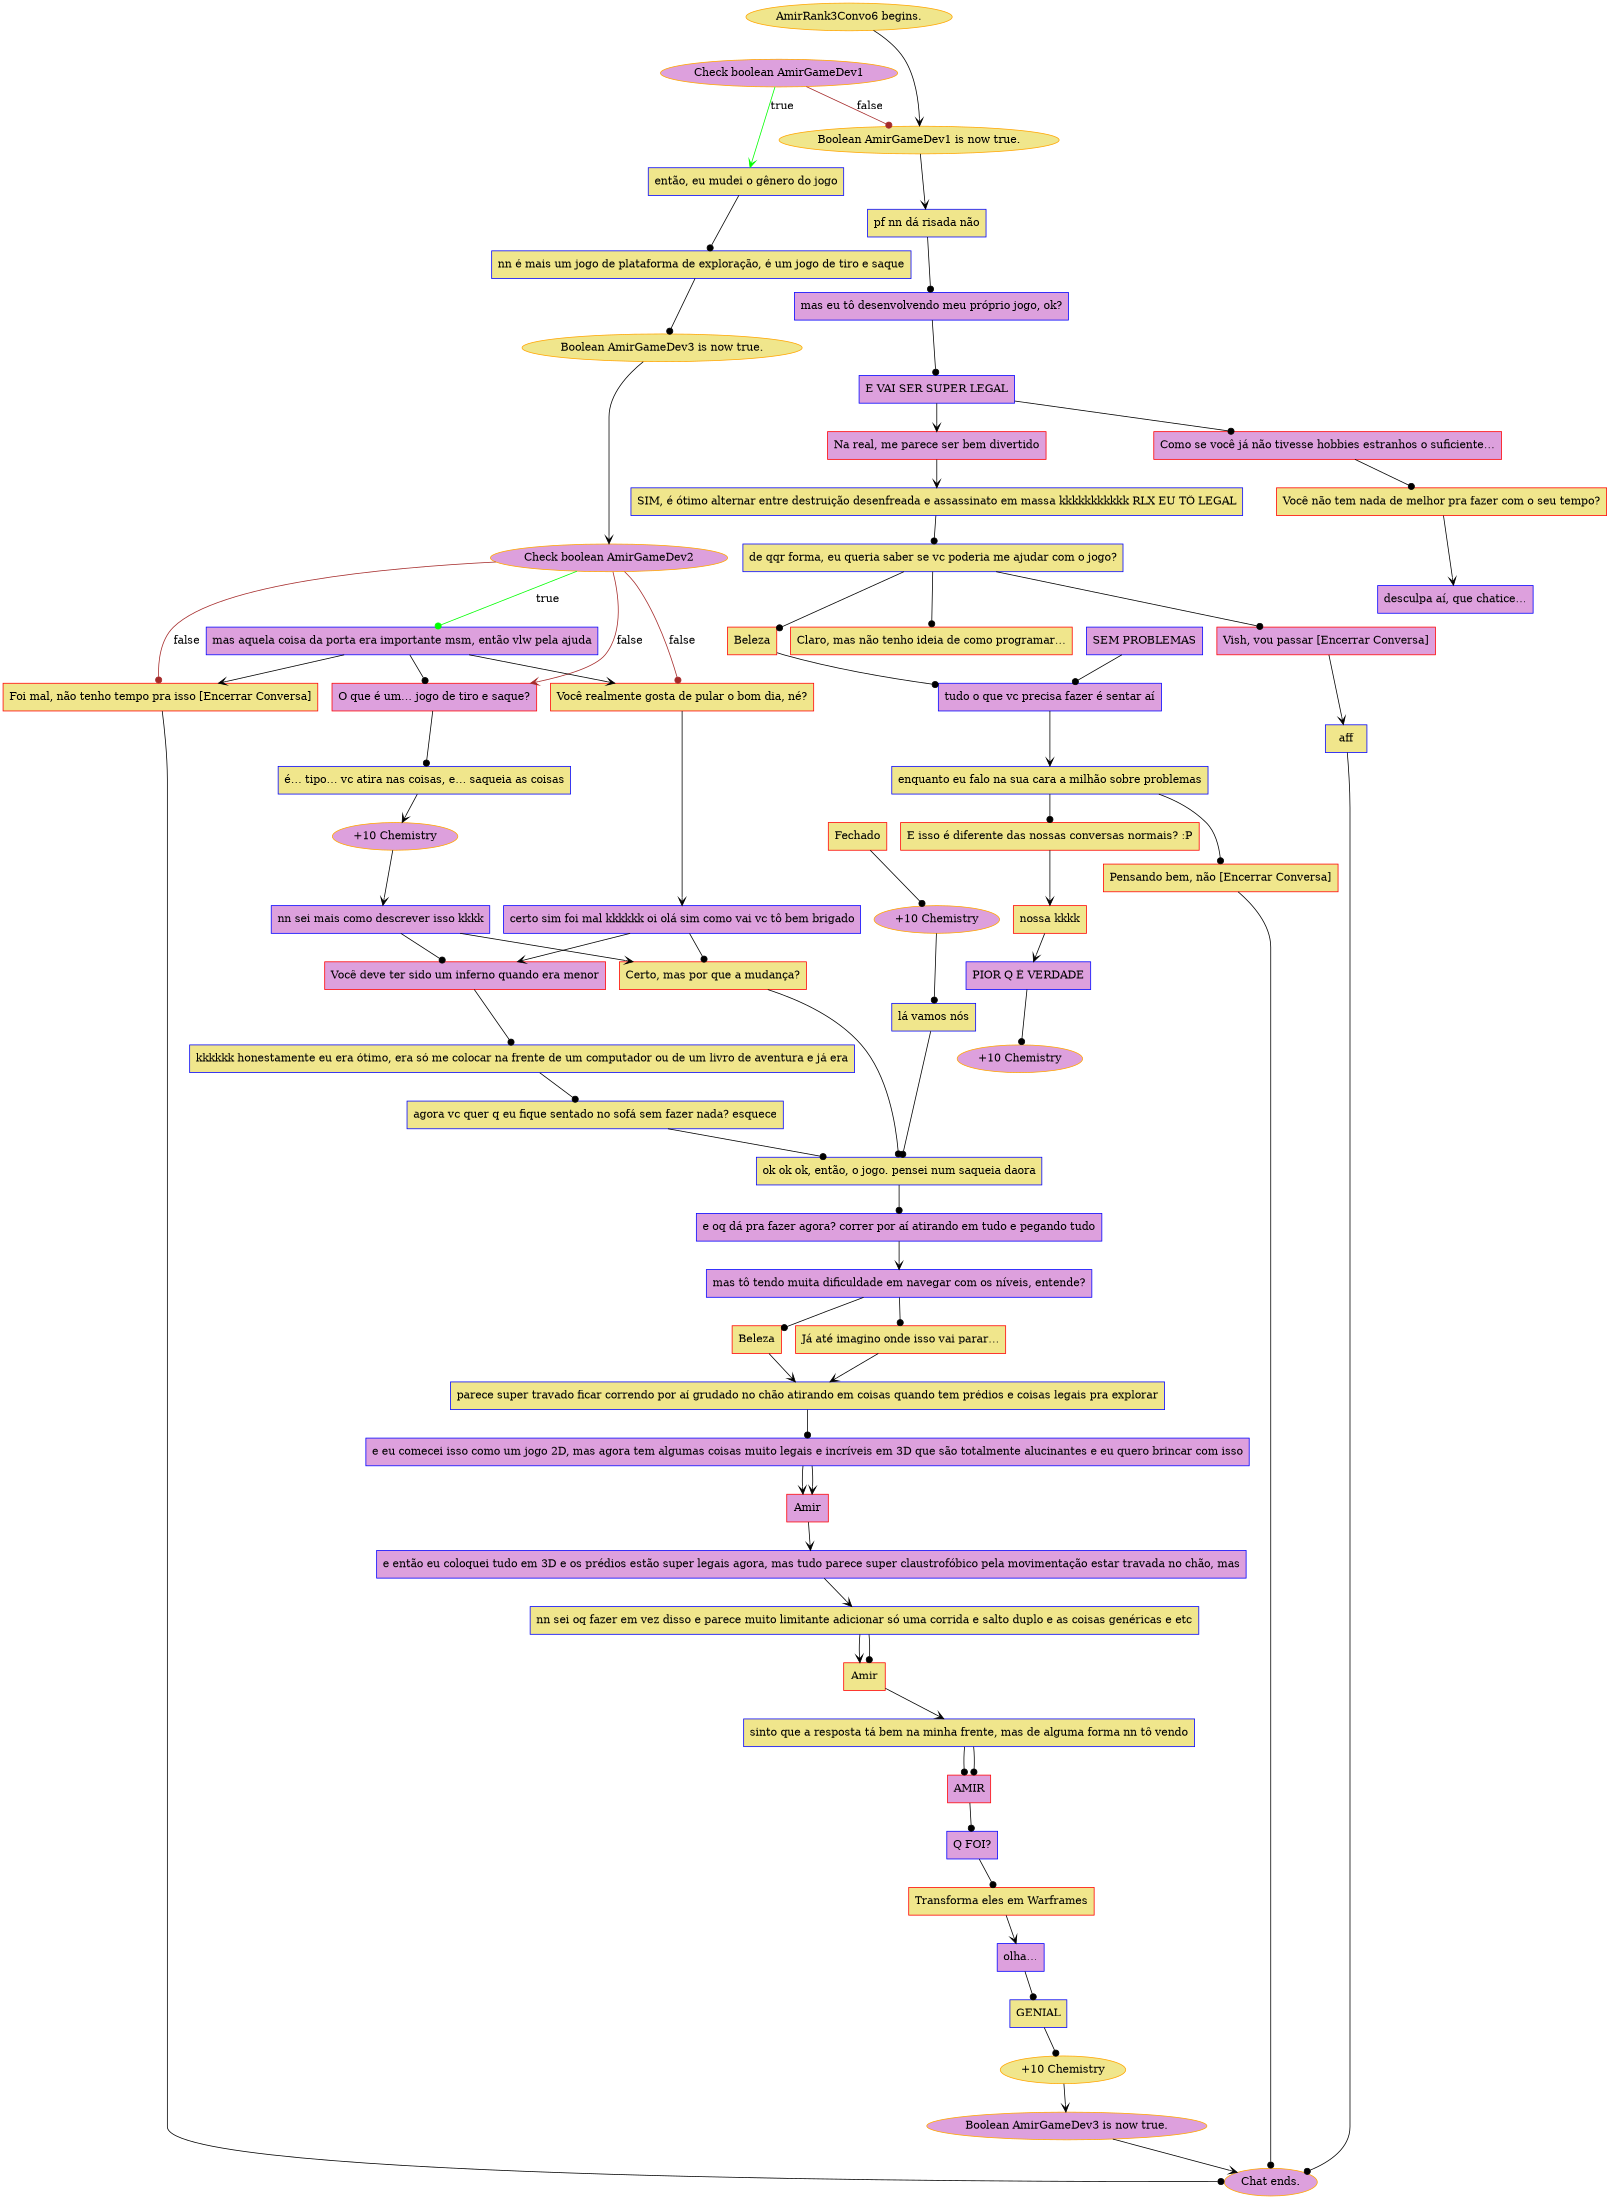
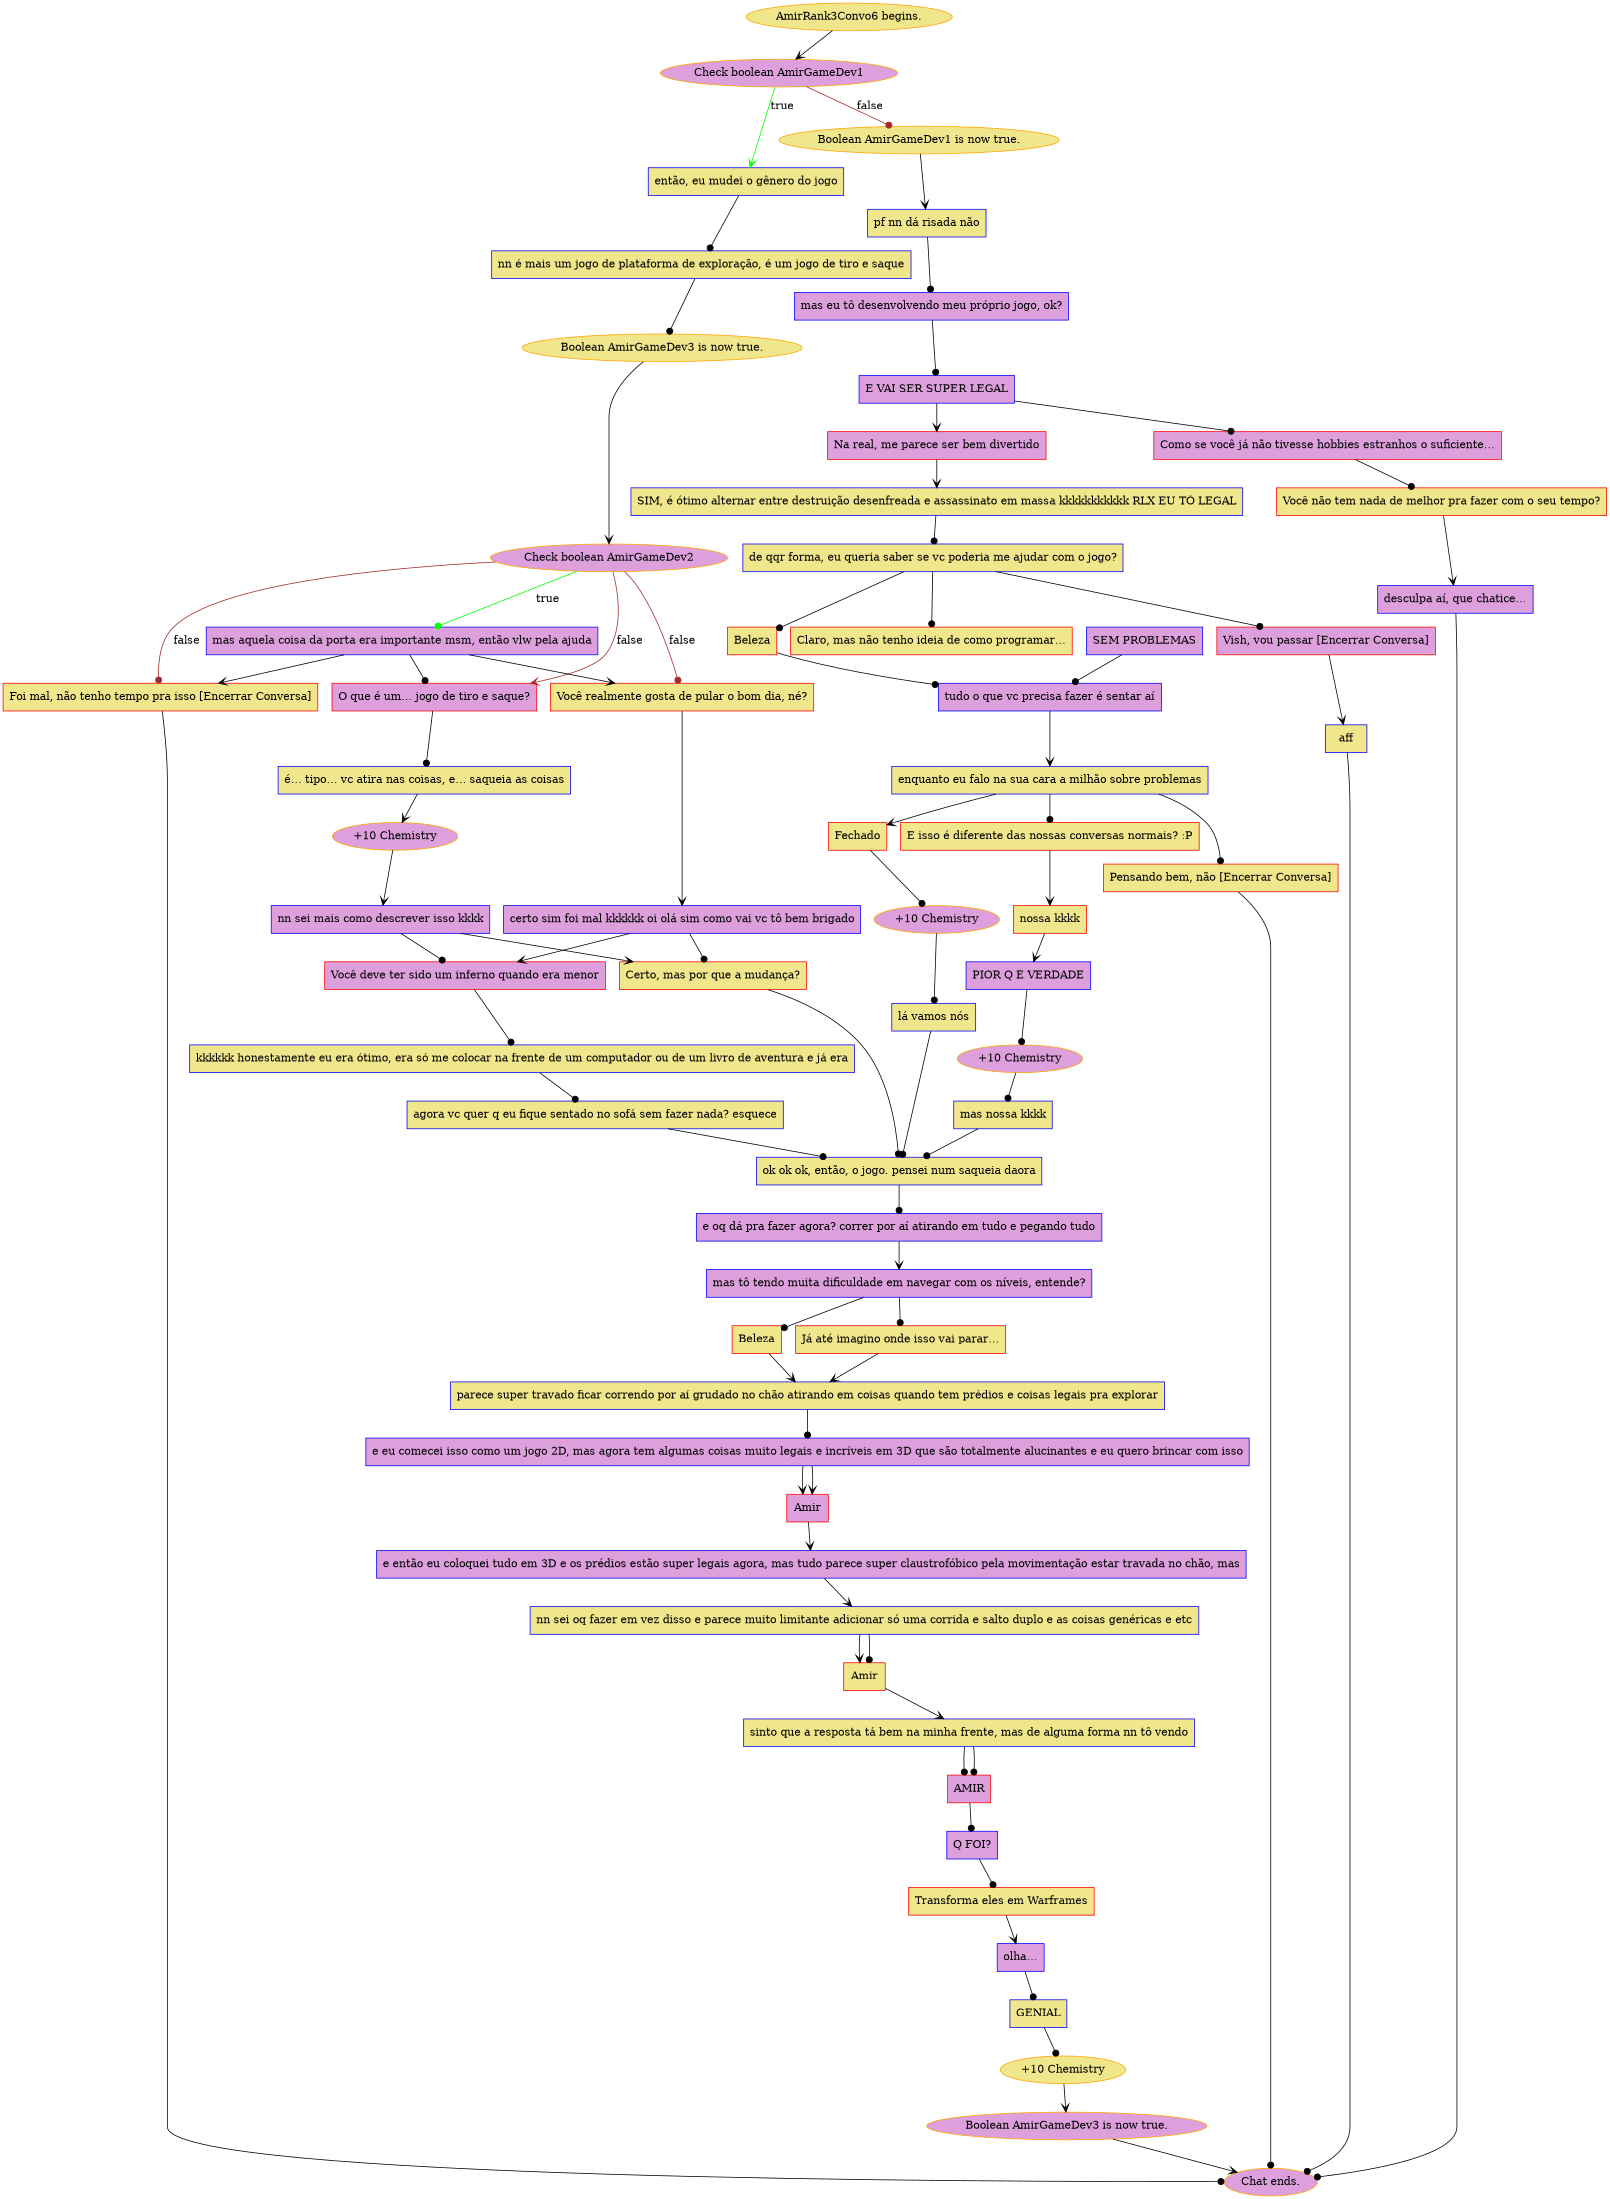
(909, 68) -> (817, 43)
none -> (945, 808)
none -> (1003, 1115)
none -> (1457, 1446)
